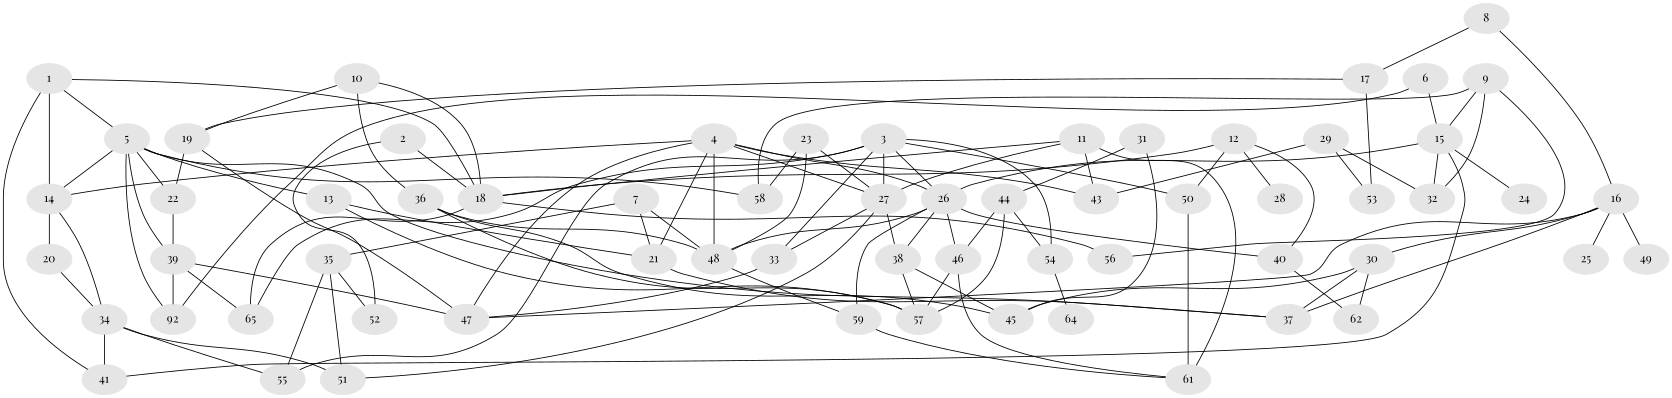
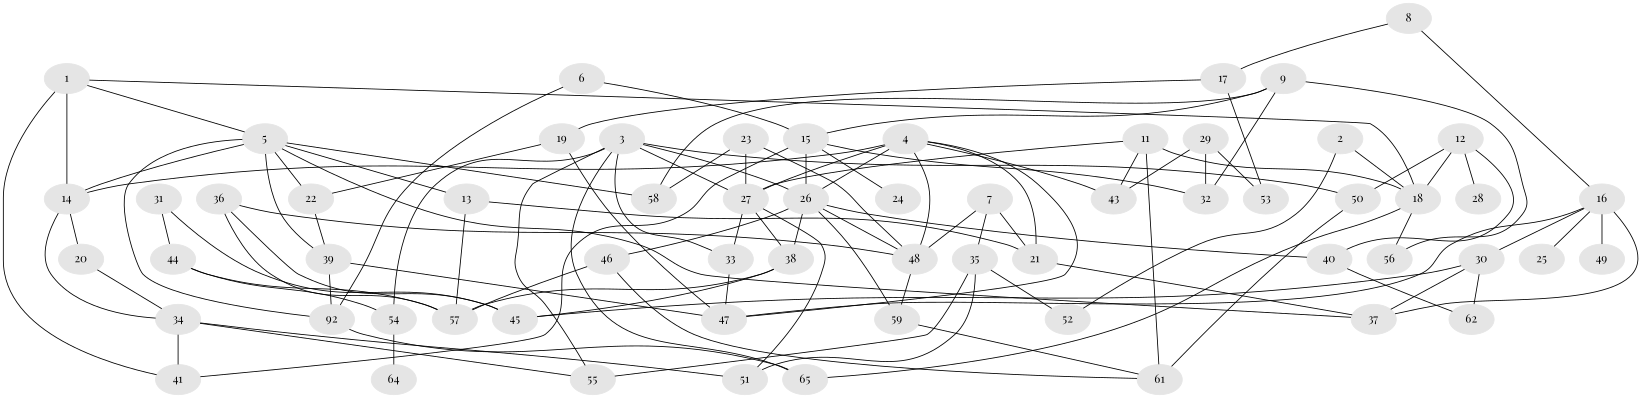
(357, 79) -> none
(981, 230) -> none
(212, 289) -> (569, 349)
